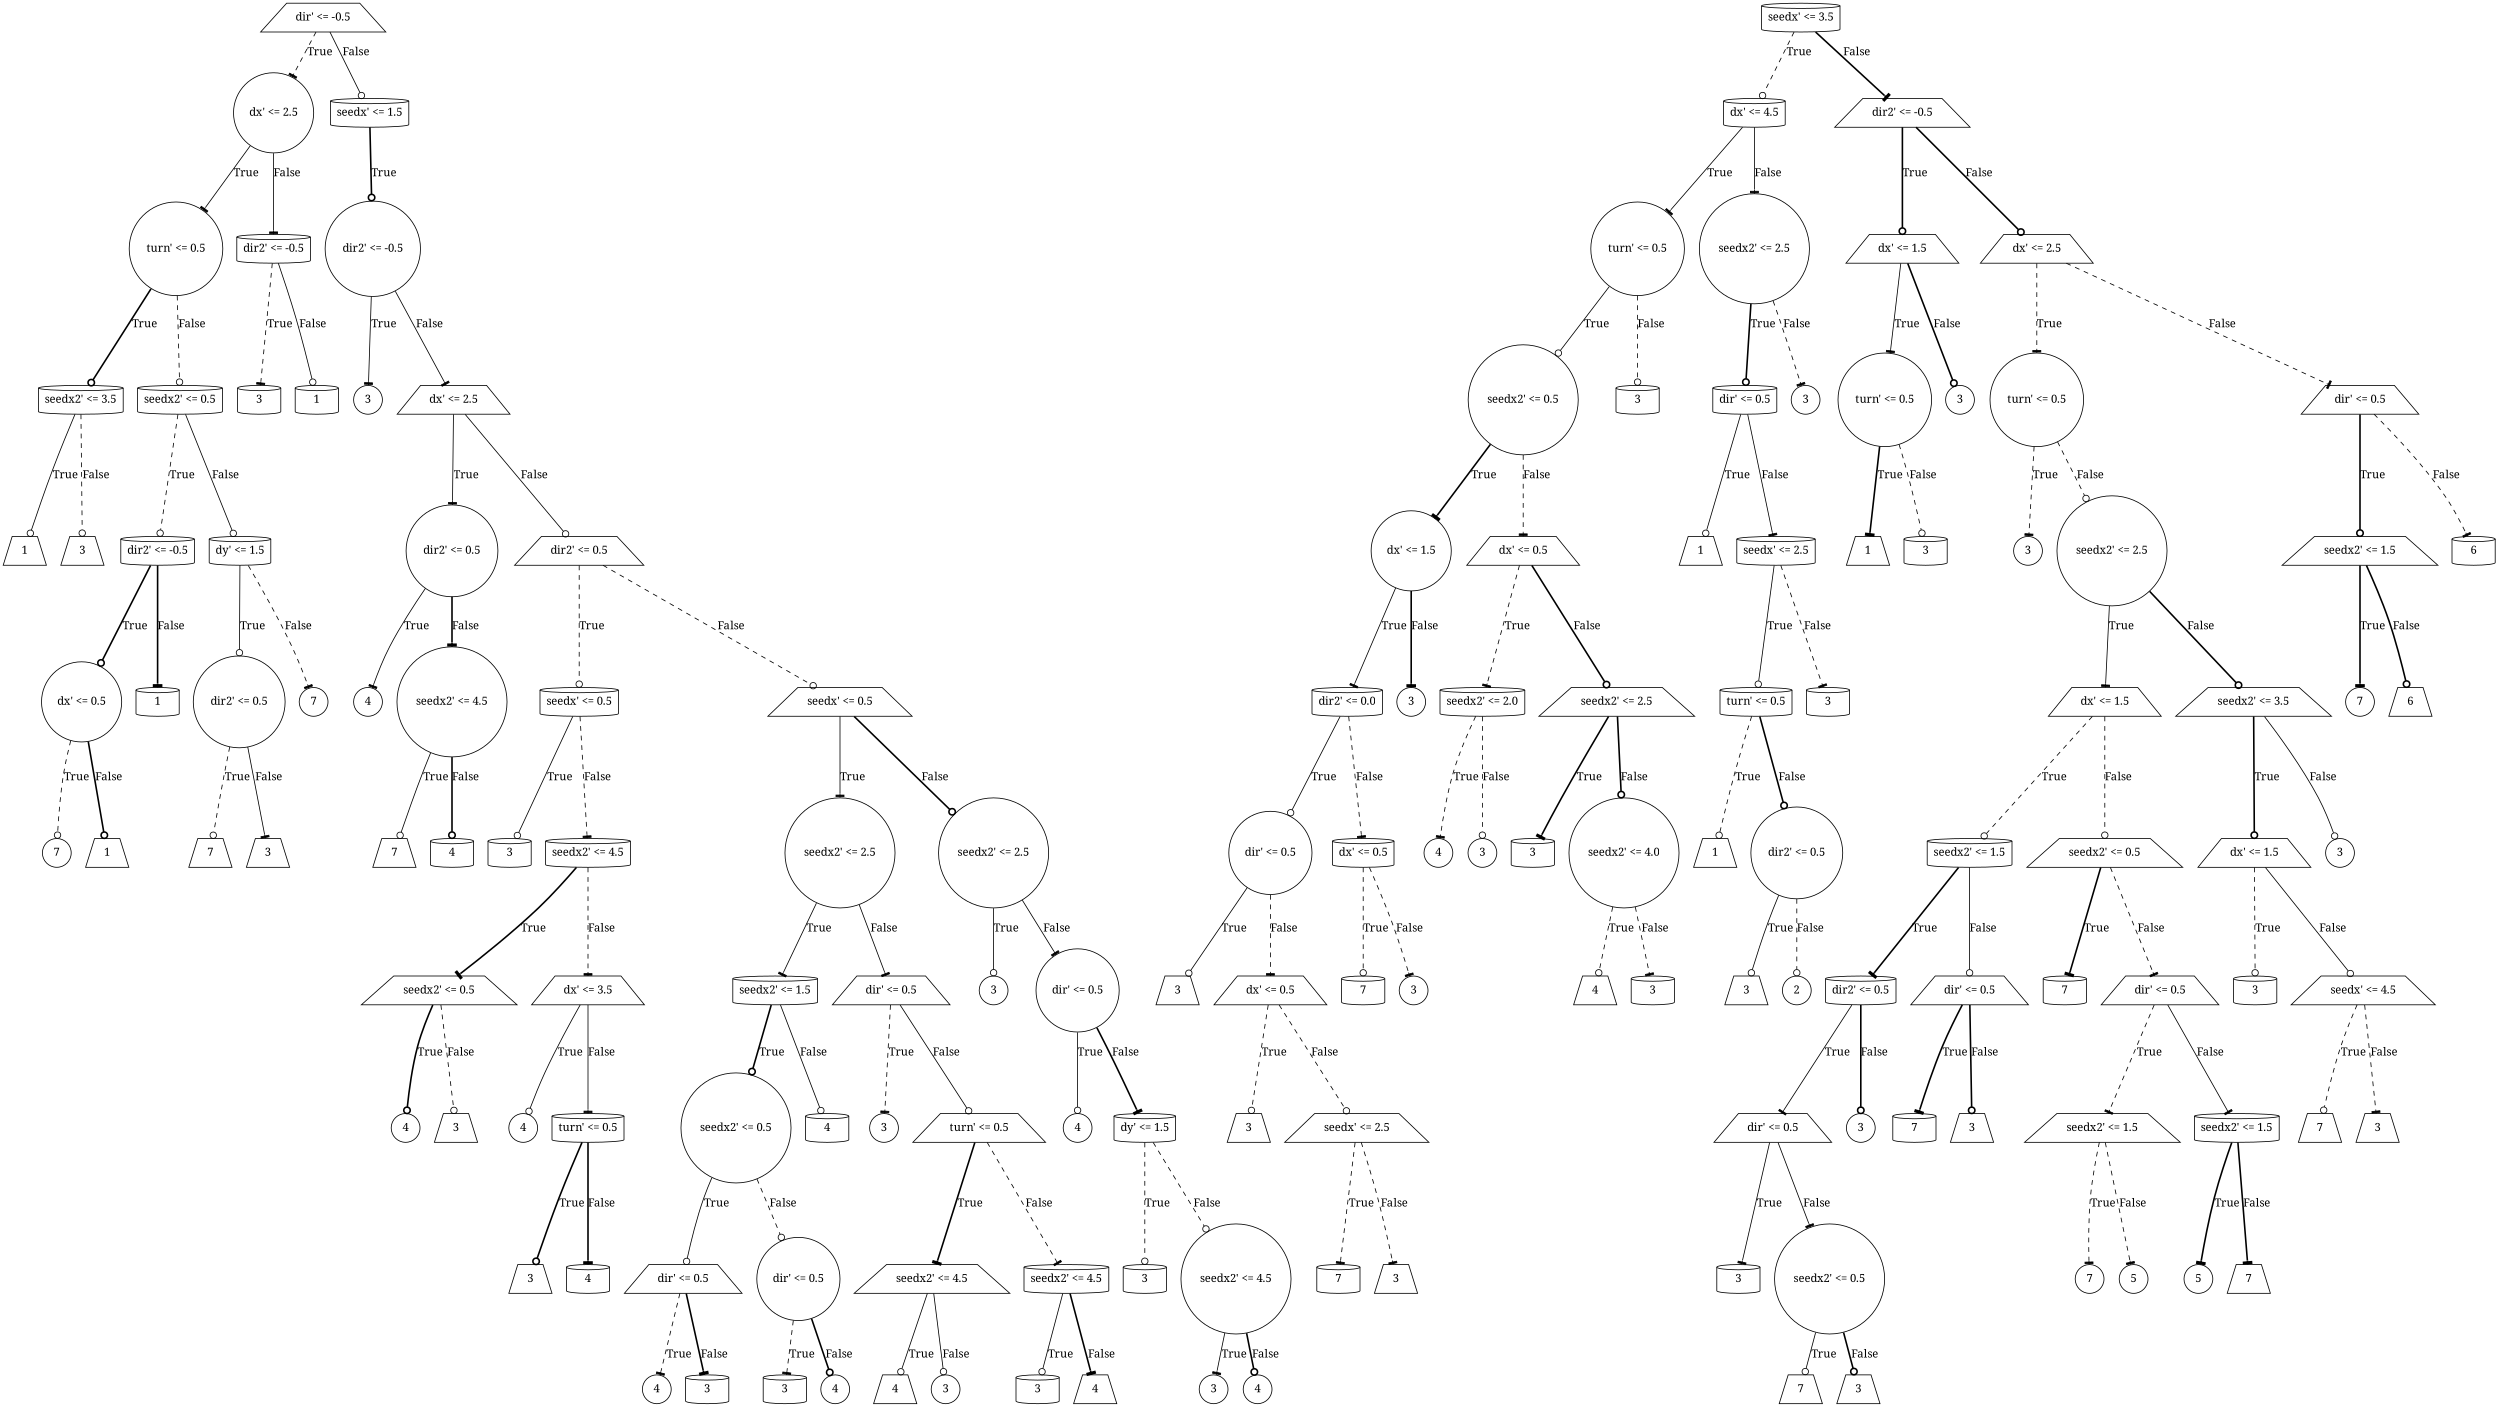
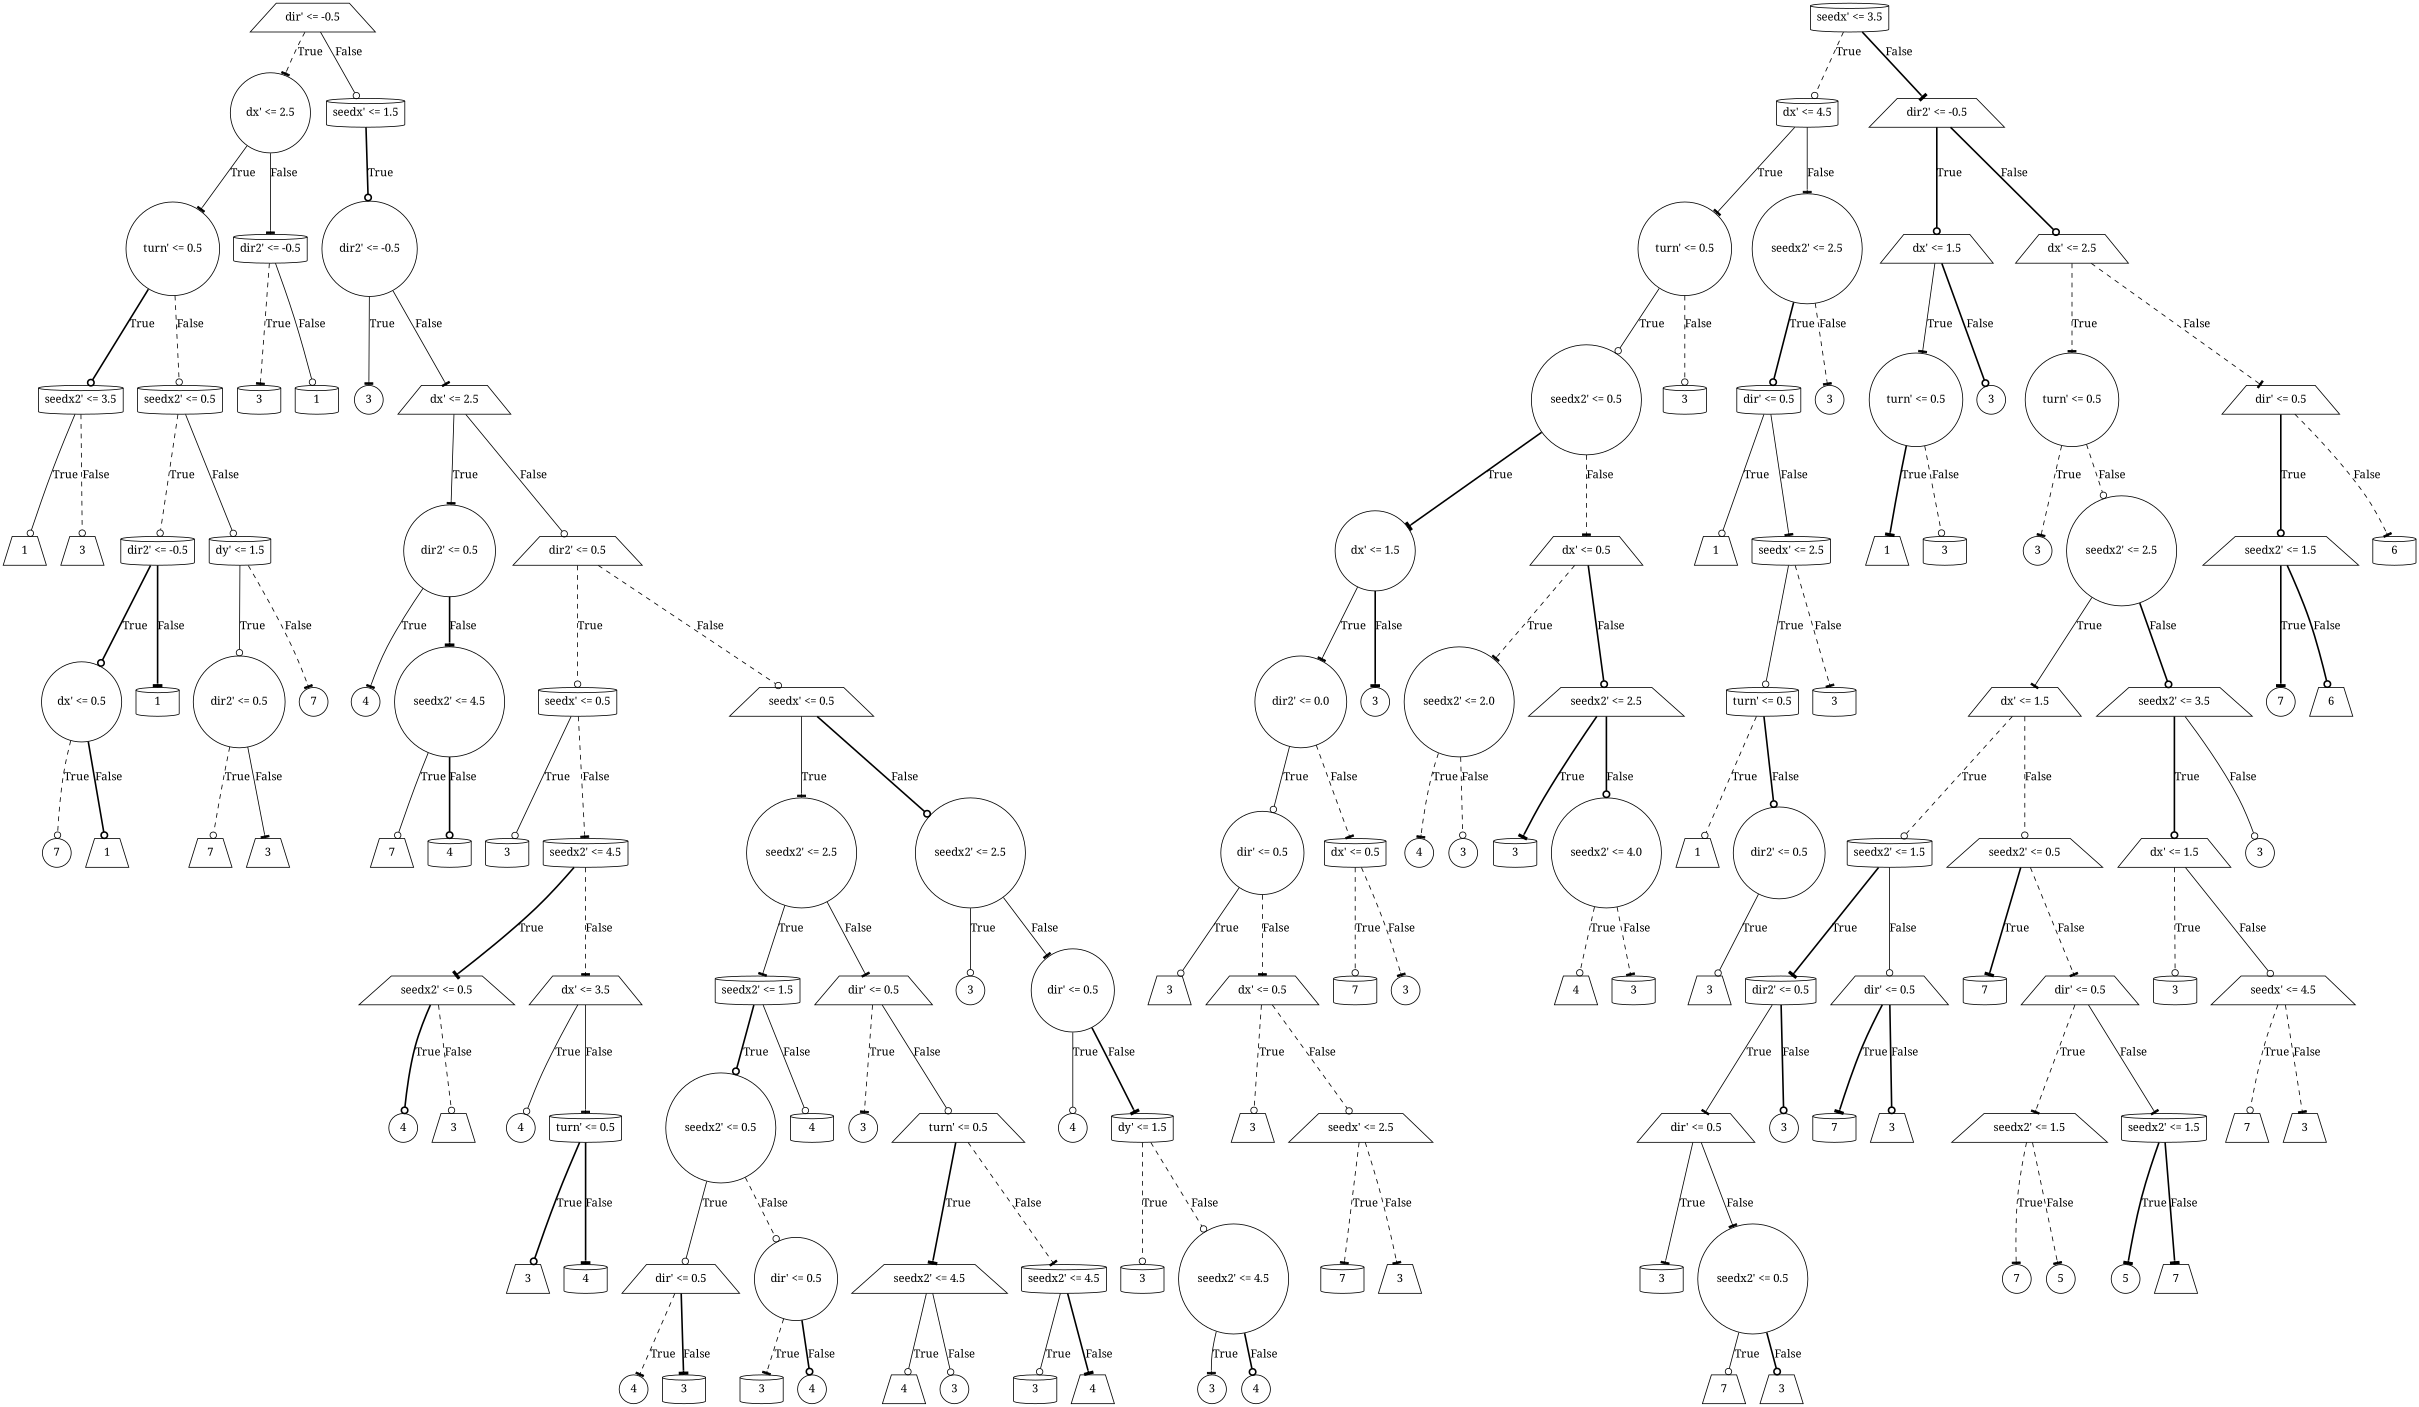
(1347, 702) -> (1301, 702)
(1482, 702) -> (1459, 702)
(1797, 990) -> none
